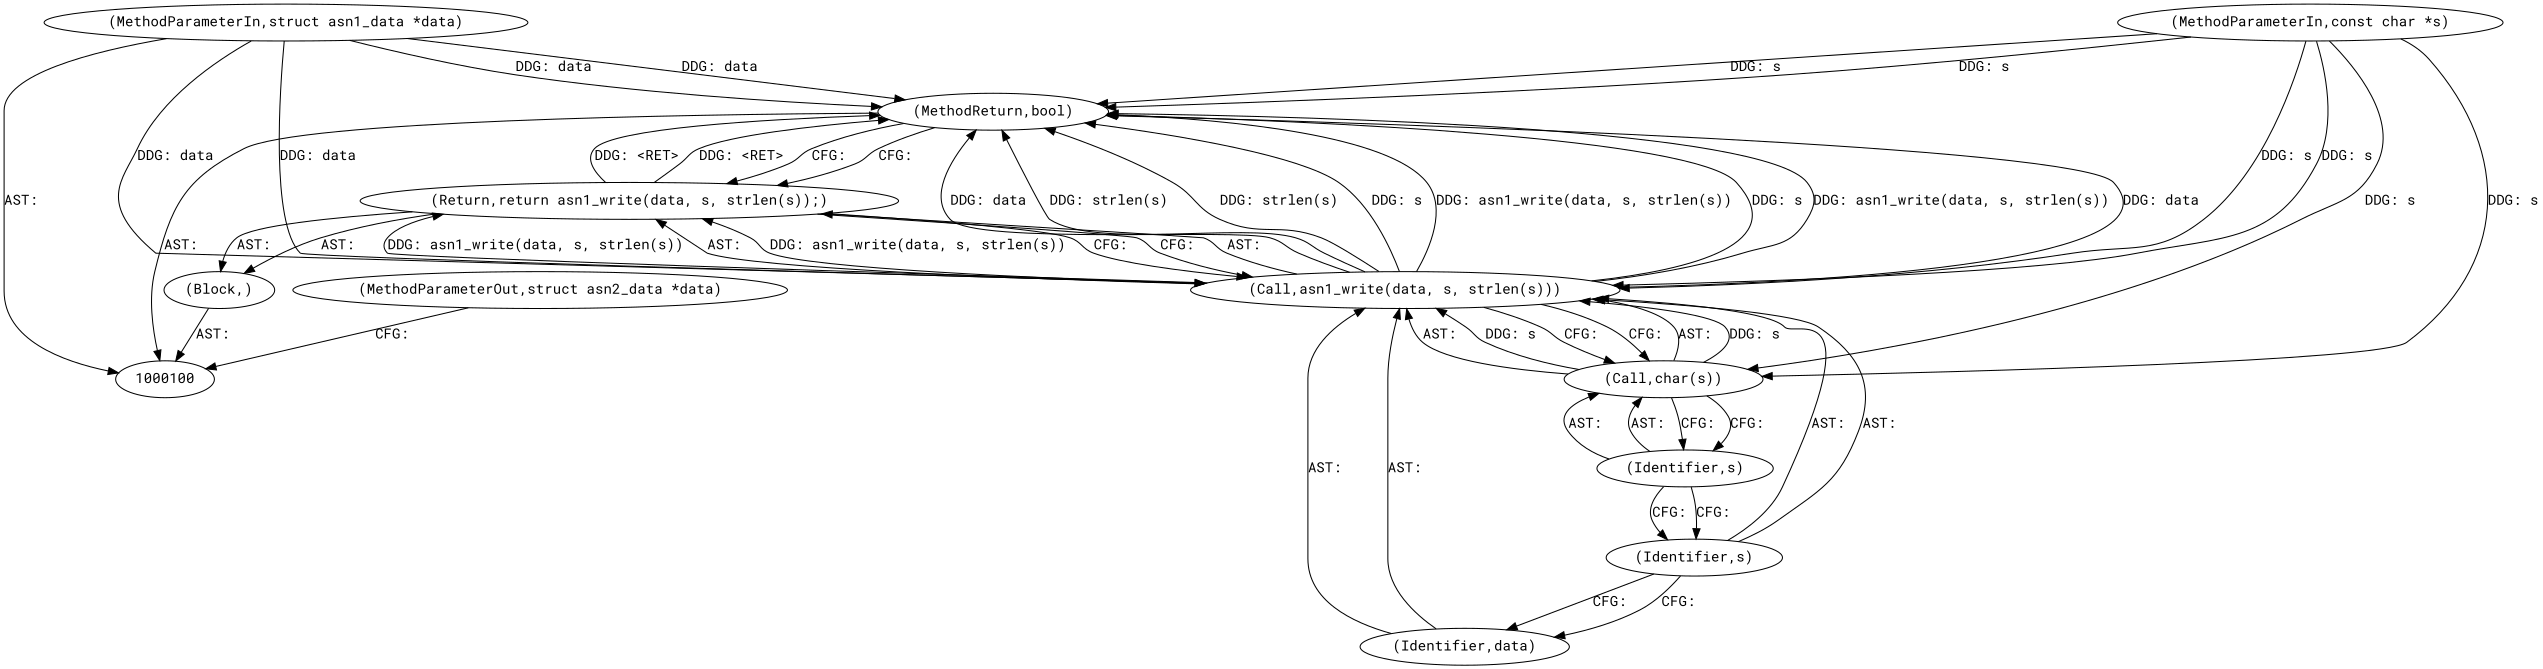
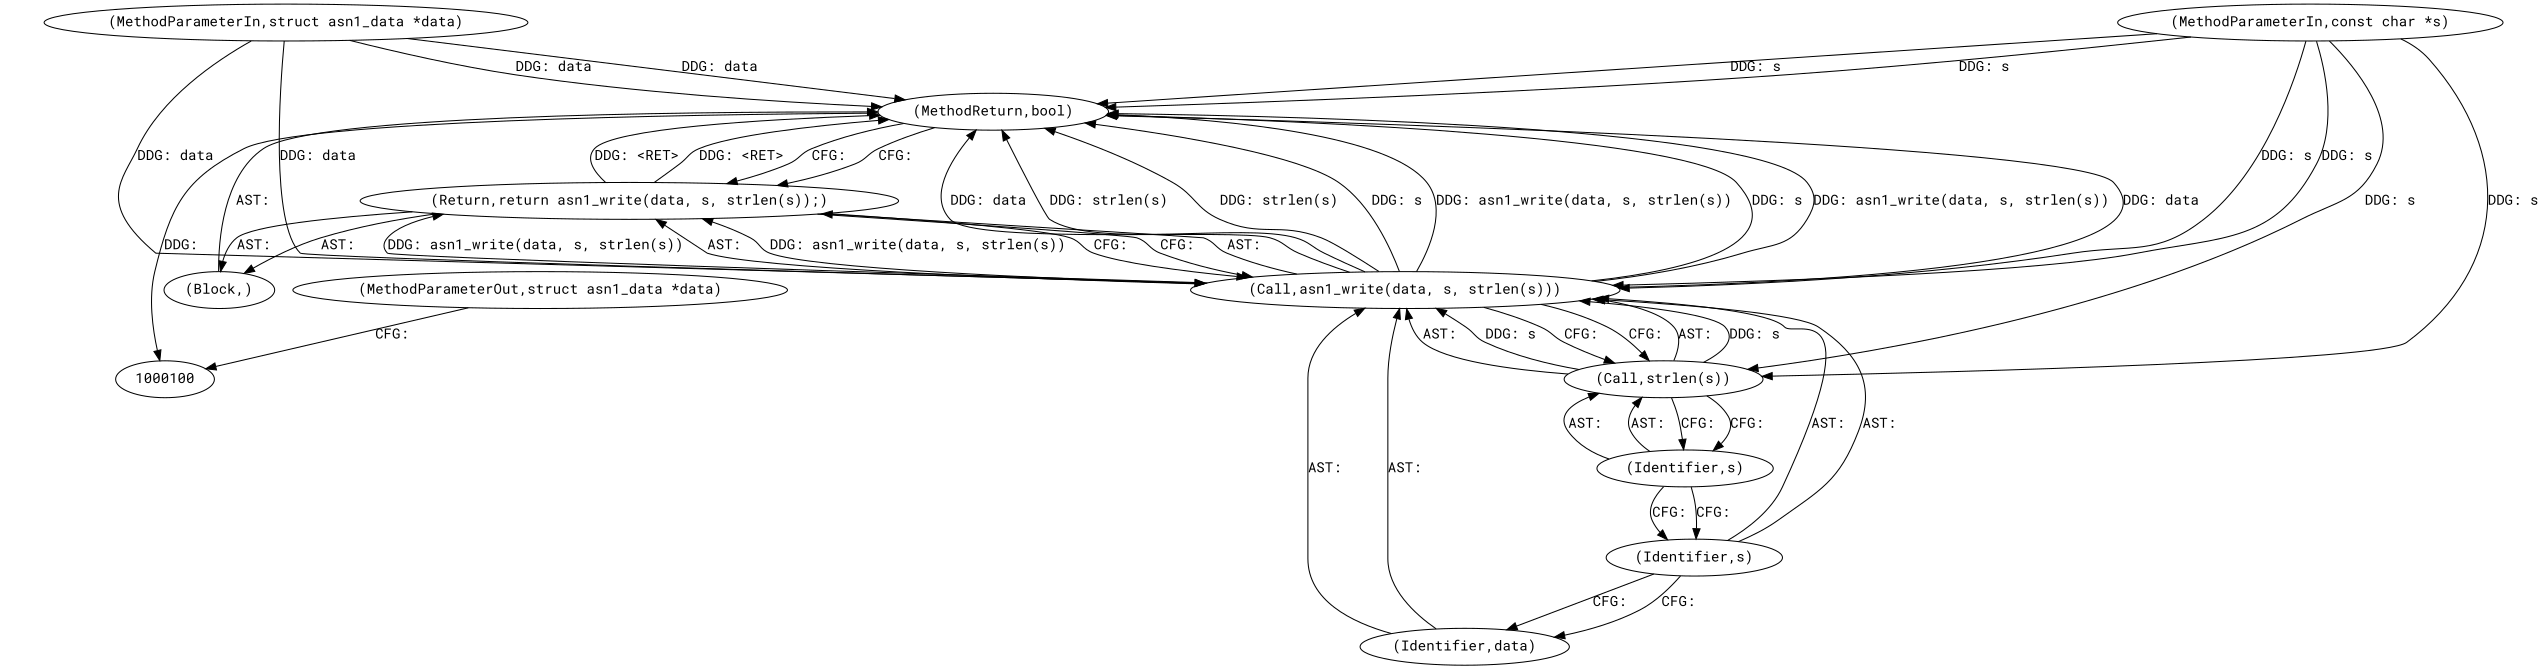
(4, 179) -> none
(186, 245) -> (186, 245)
(540, 290) -> (540, 290)
(195, 330) -> (496, 119)
(1664, 379) -> (1664, 379)
